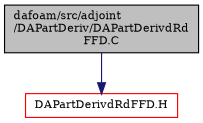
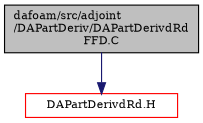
(102, 106) -> (102, 106)
